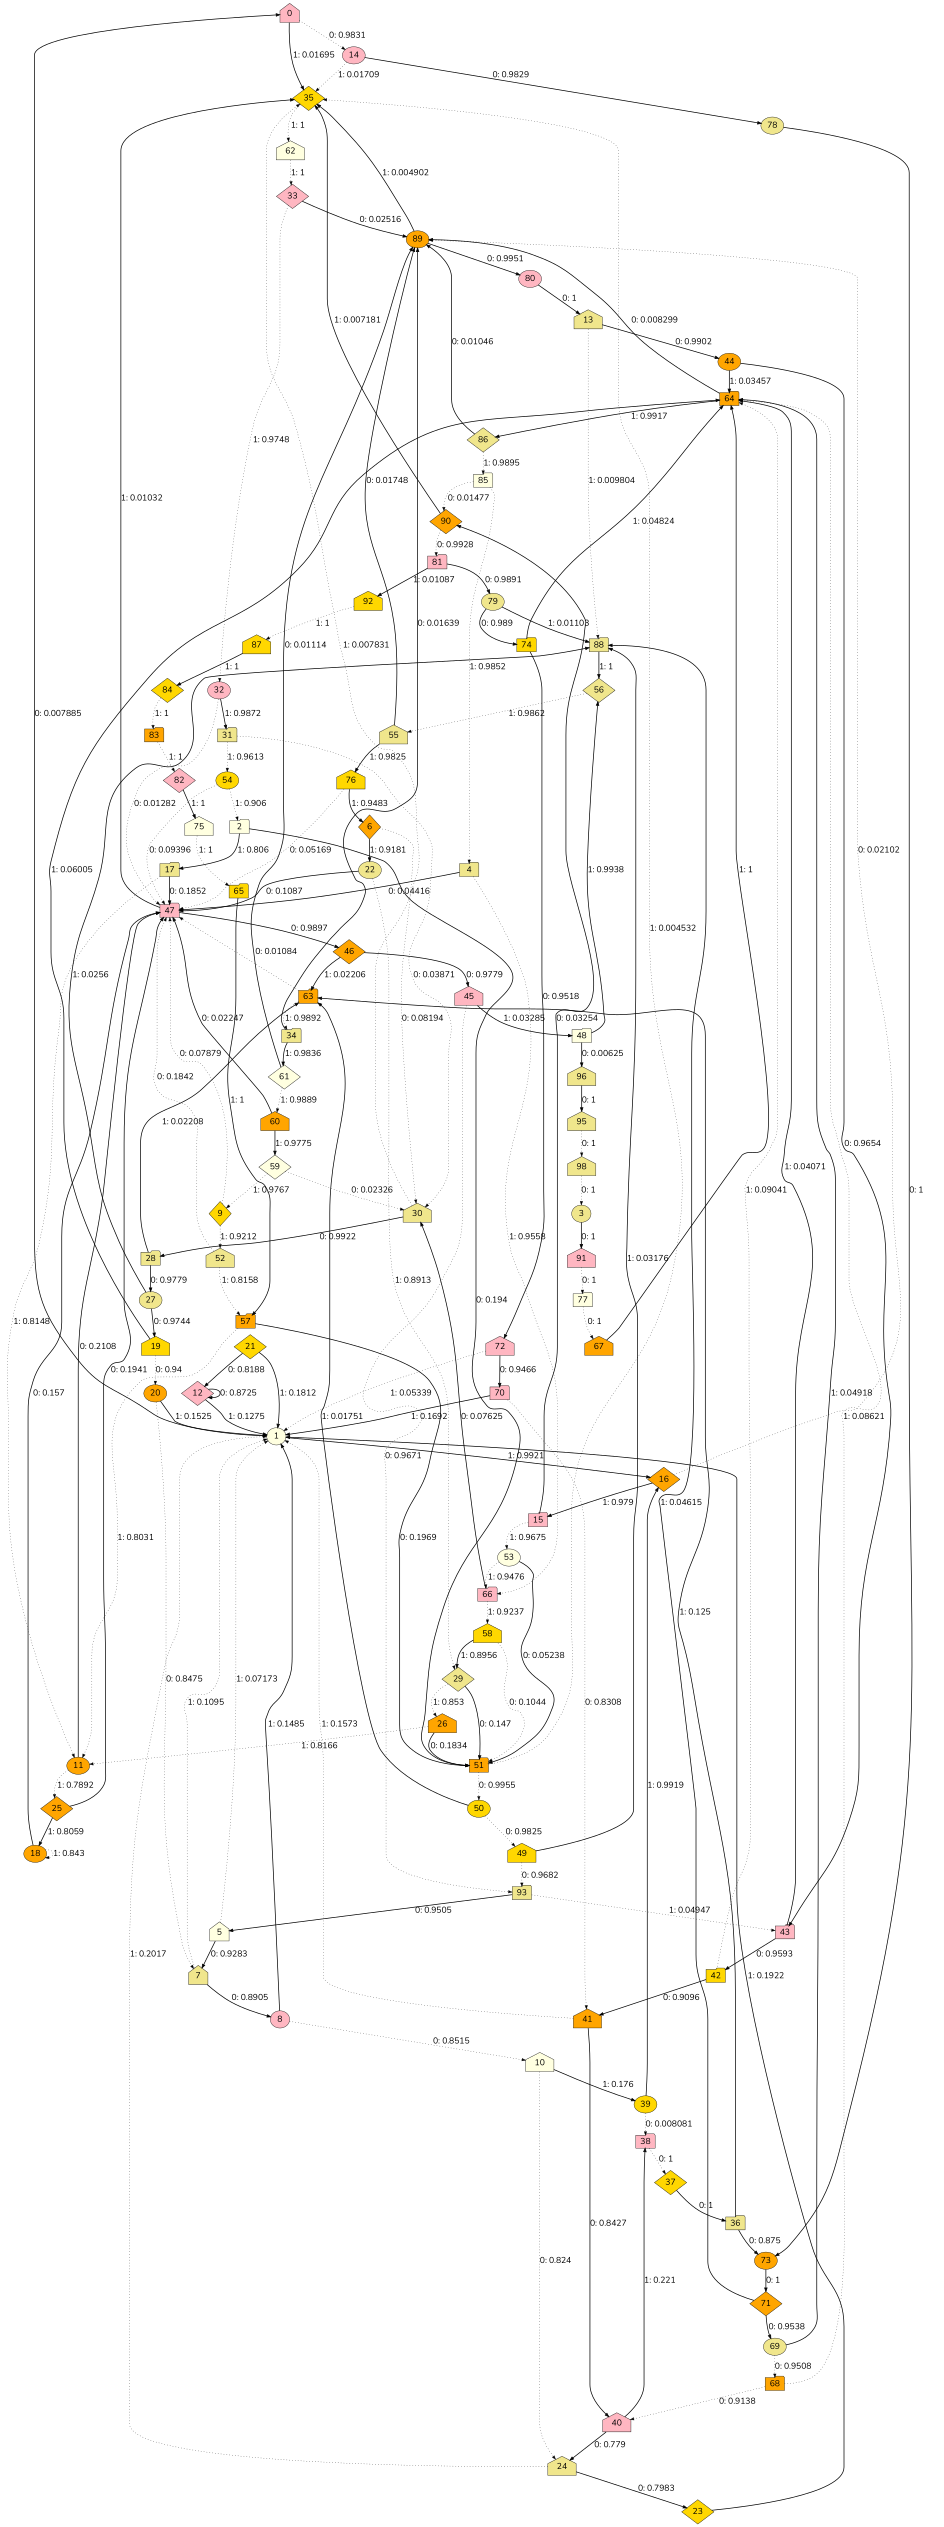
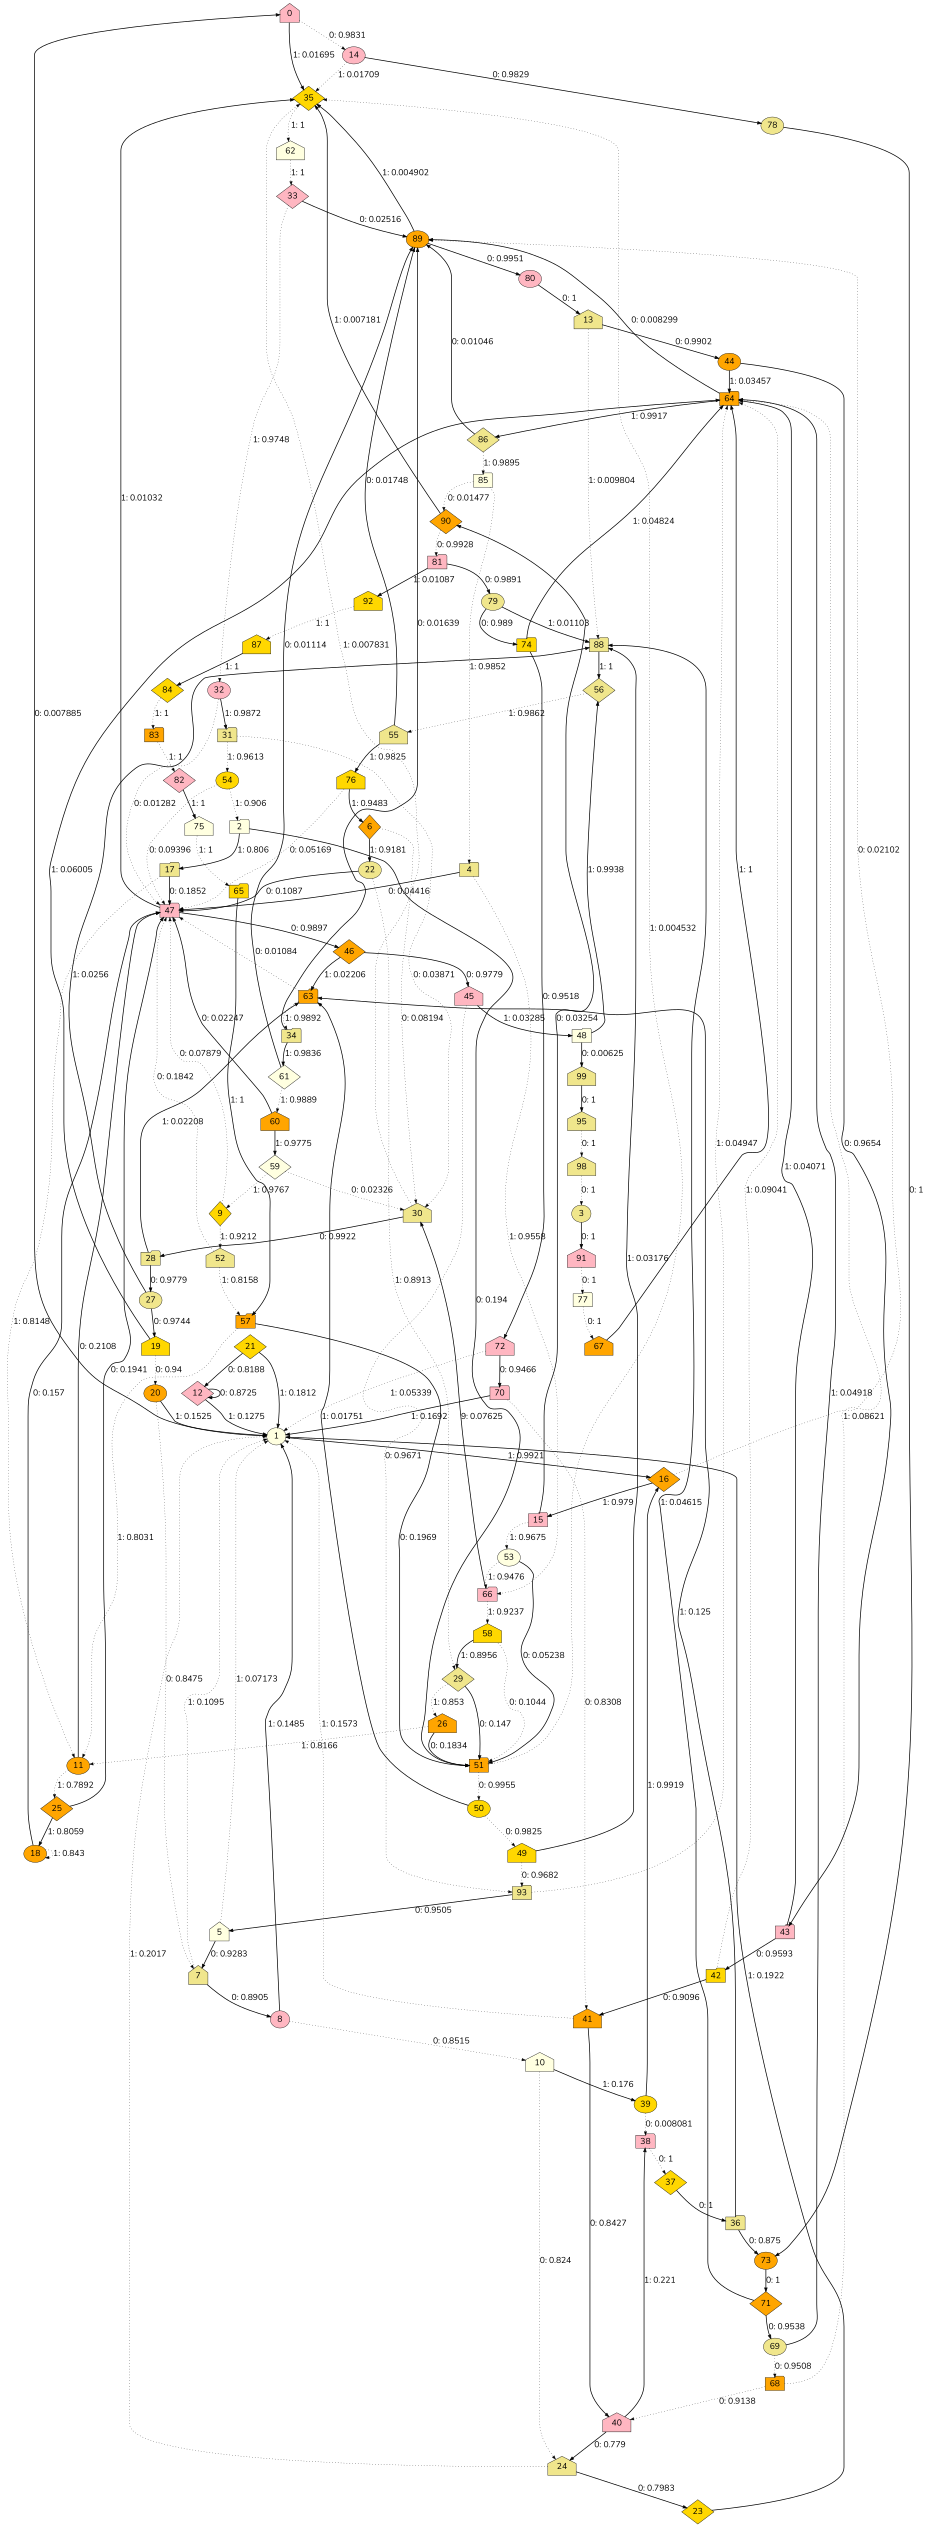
(582, 1077) -> (582, 1077)
(484, 1417) -> (484, 1417)
(652, 1912) -> (721, 1216)
